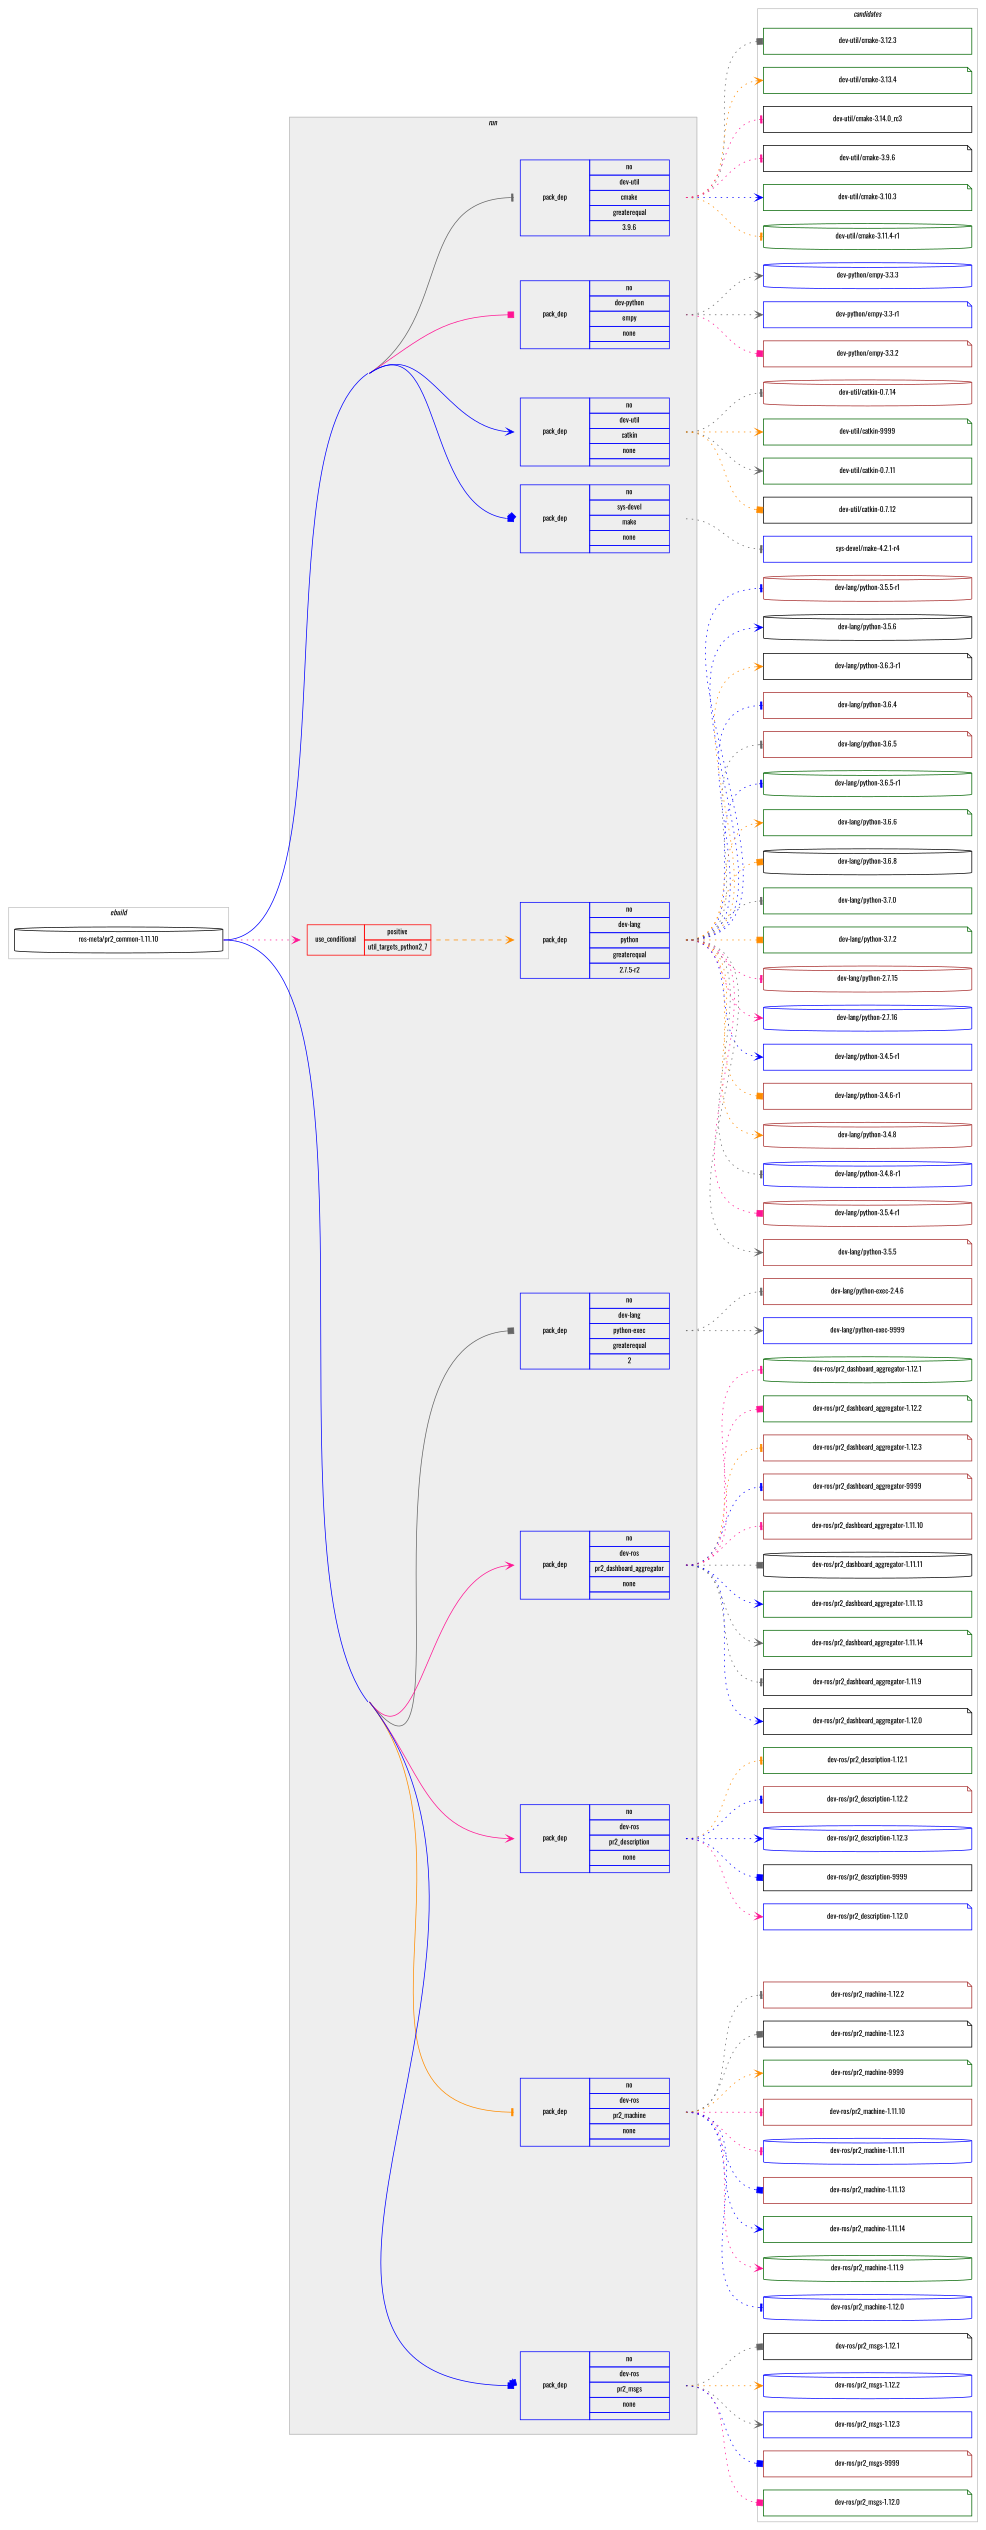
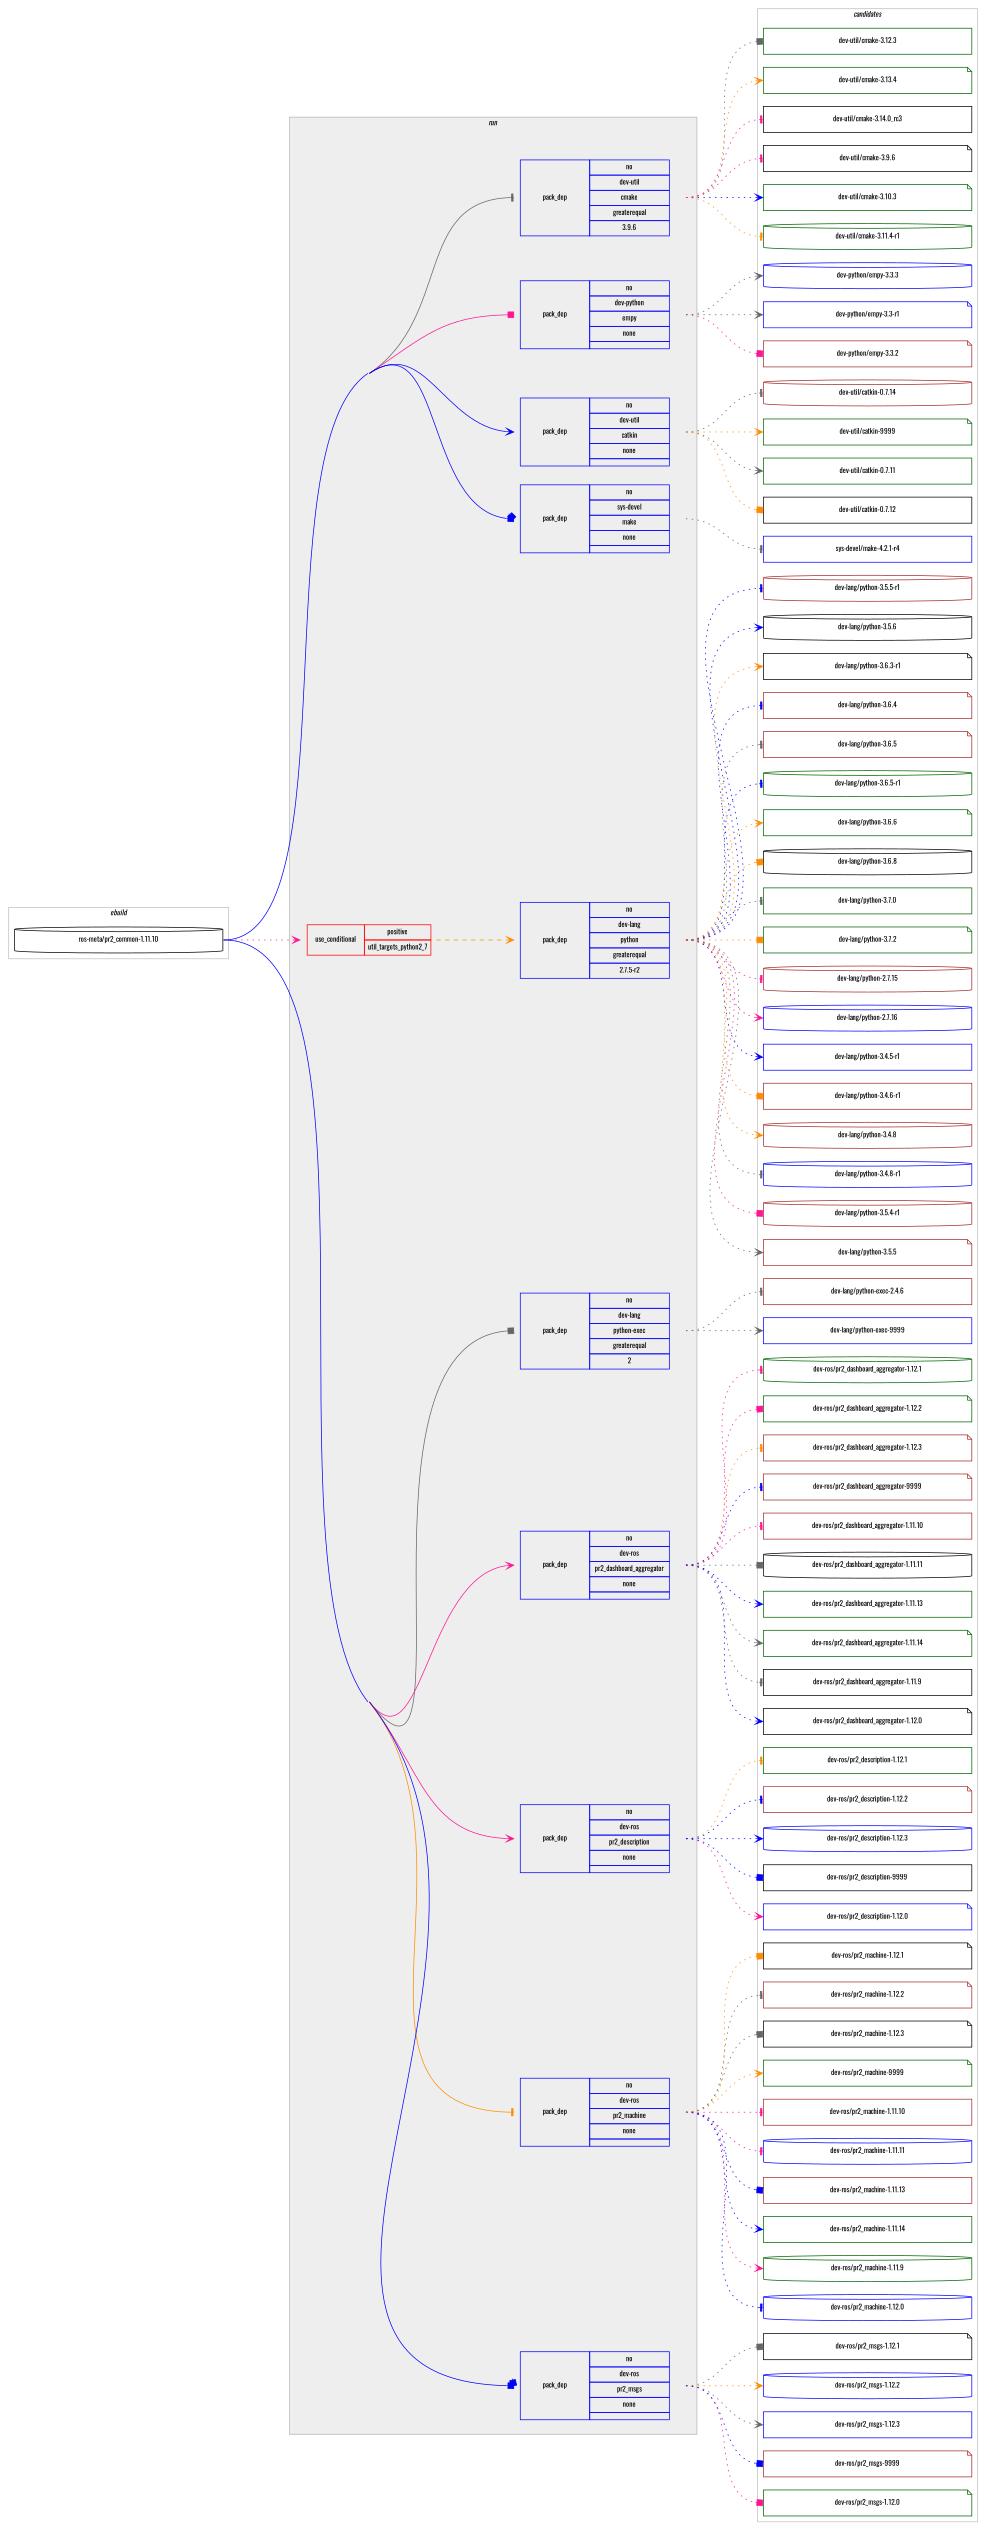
none -> (868, 1956)
